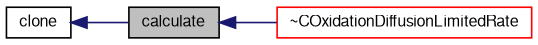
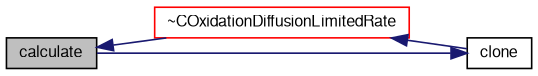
none -> (430, 43)
